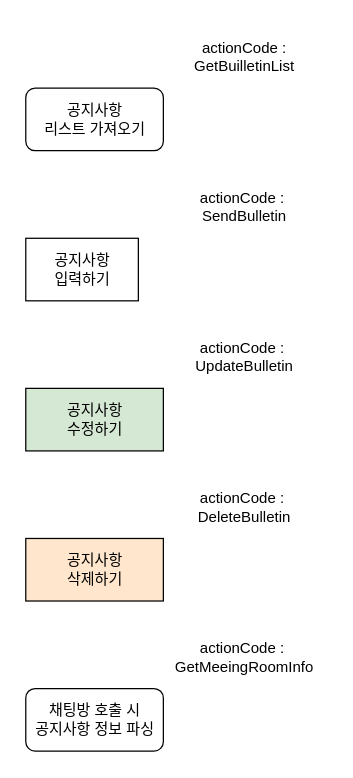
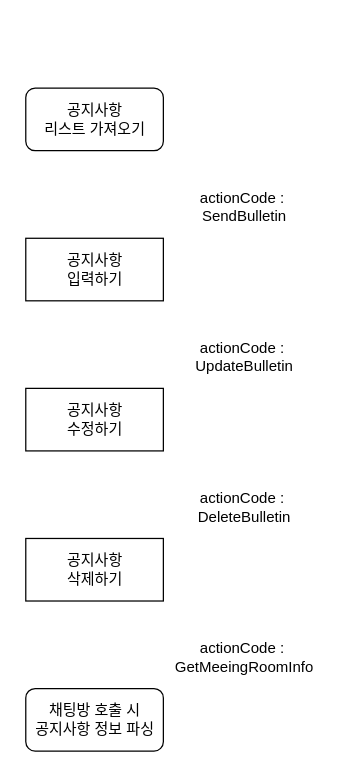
(244, 57) -> none
(82, 269) -> (94, 269)
(94, 419) -> (94, 419)
(94, 569) -> (94, 569)
